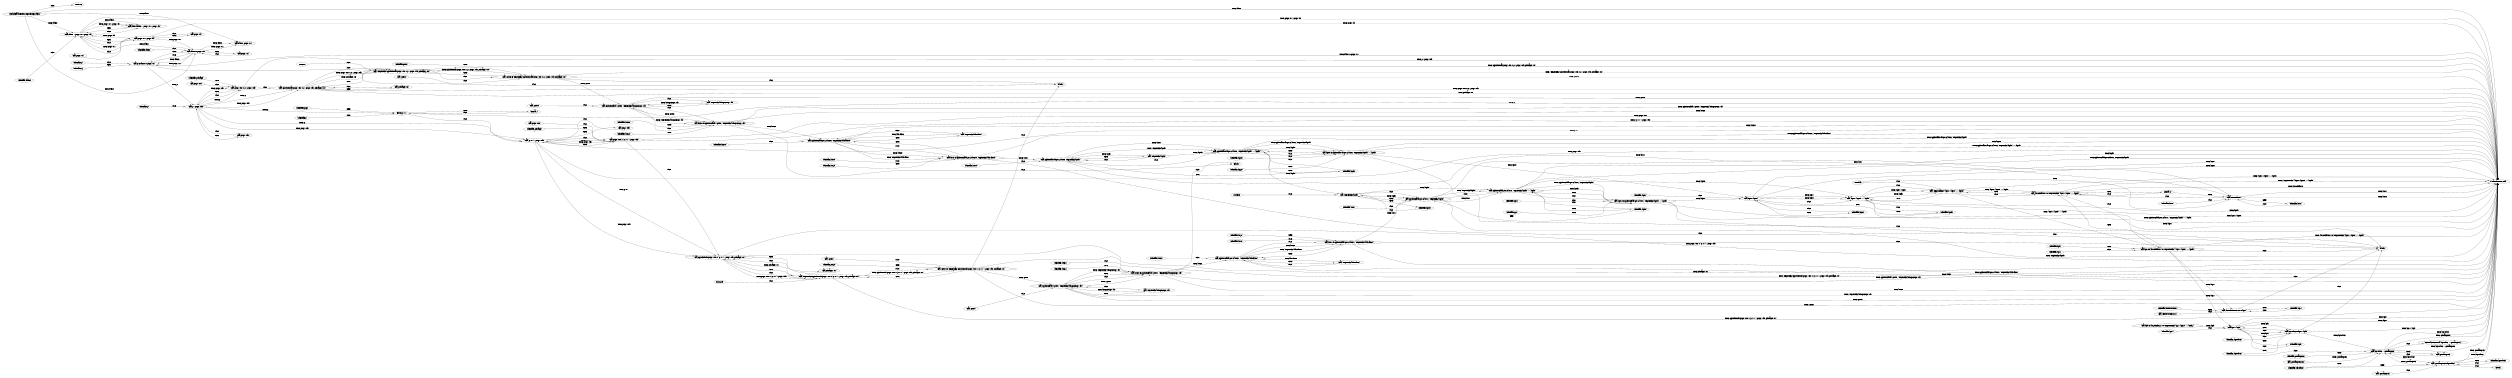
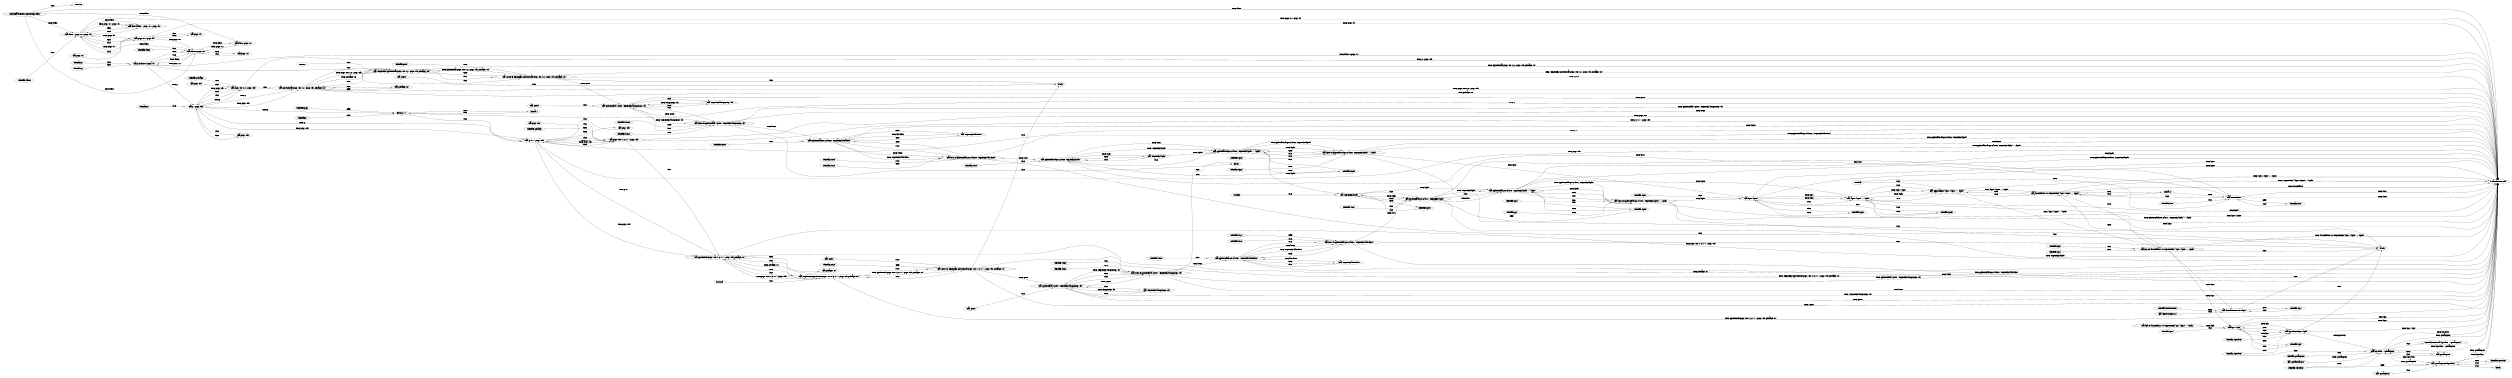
(2339, 353) -> (2339, 353)
(2296, 362) -> (2296, 362)
